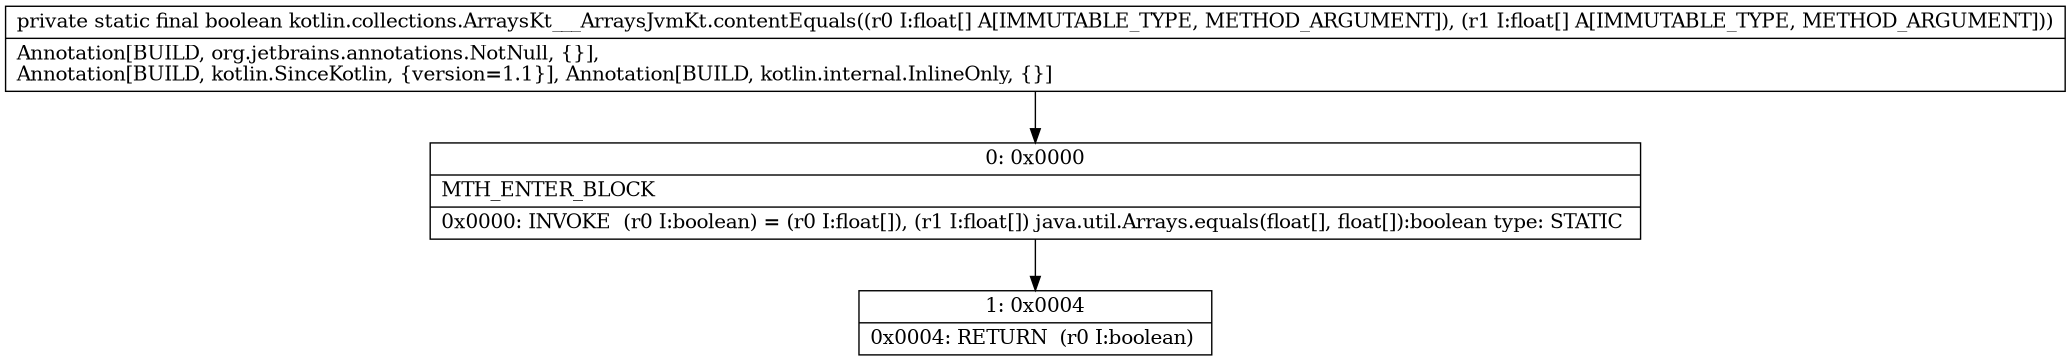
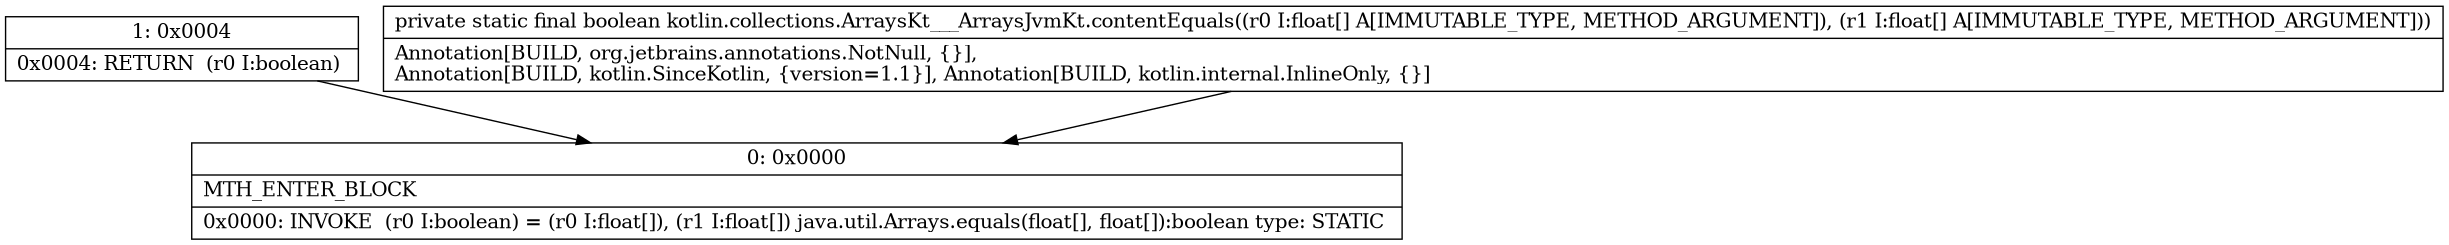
(1035, 258) -> (447, 110)
